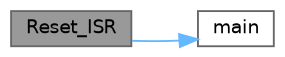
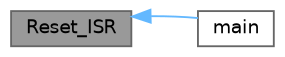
(156, 41) -> (175, 17)
